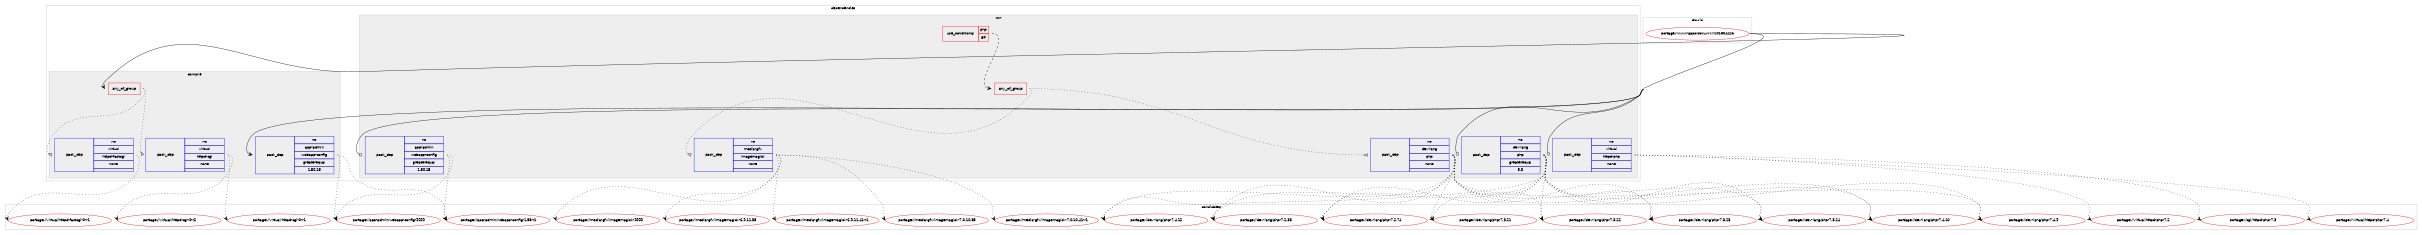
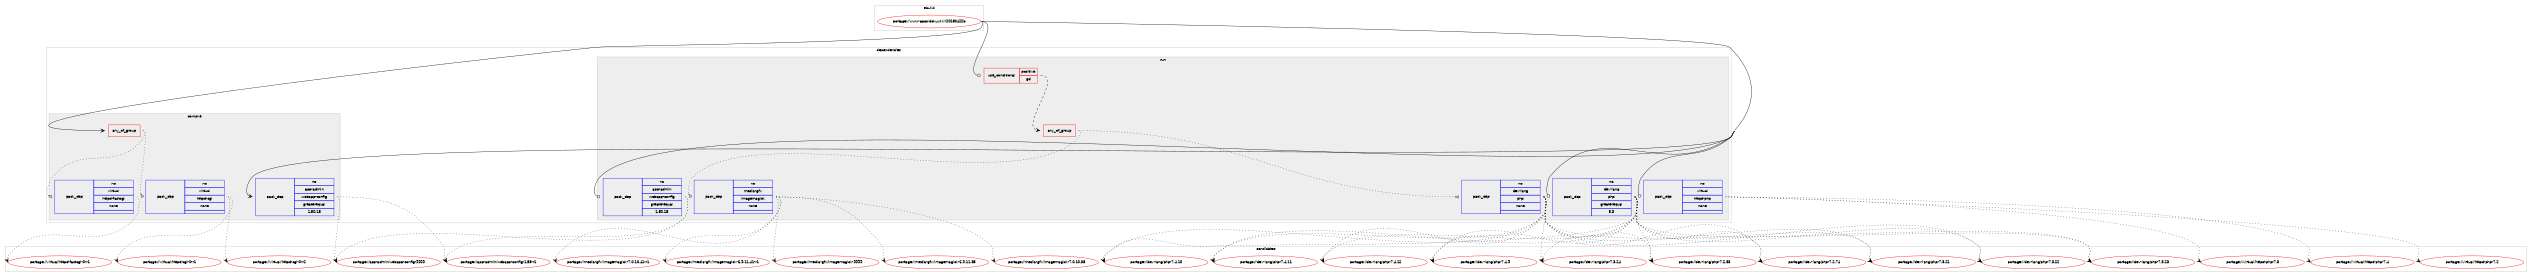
(983, 30) -> (1028, 72)
none -> (983, 44)
(2253, 220) -> (2253, 262)
none -> (1266, 262)
